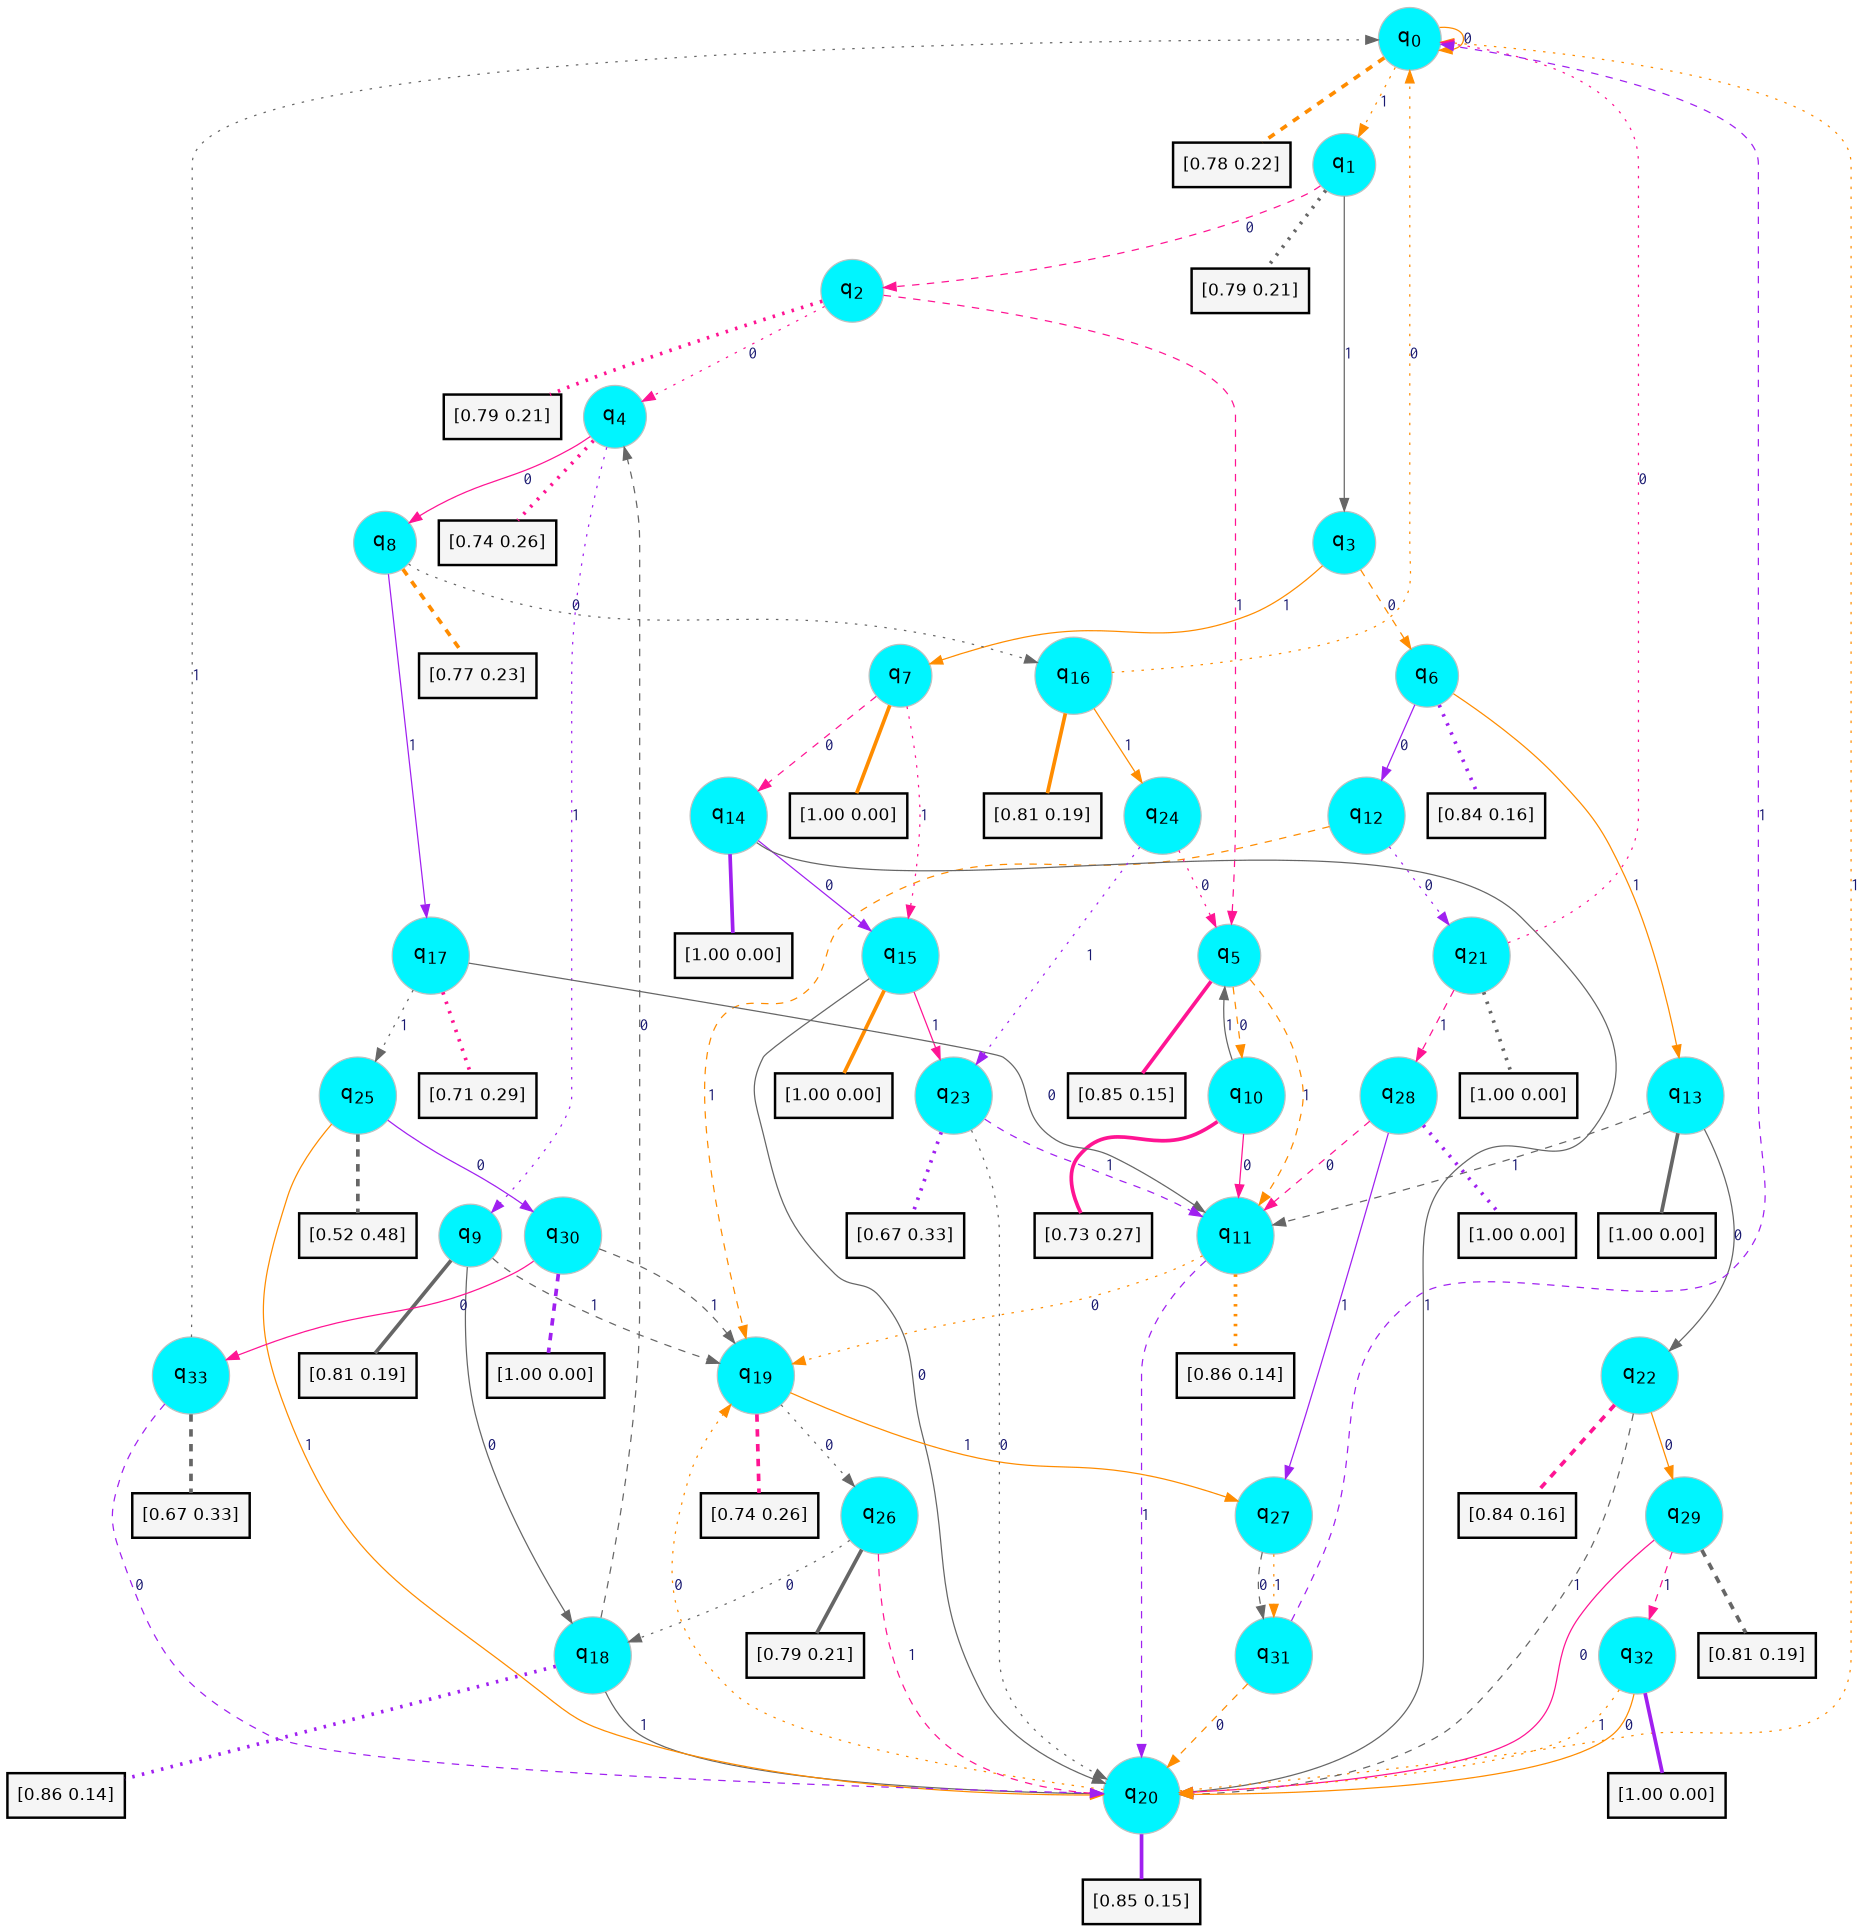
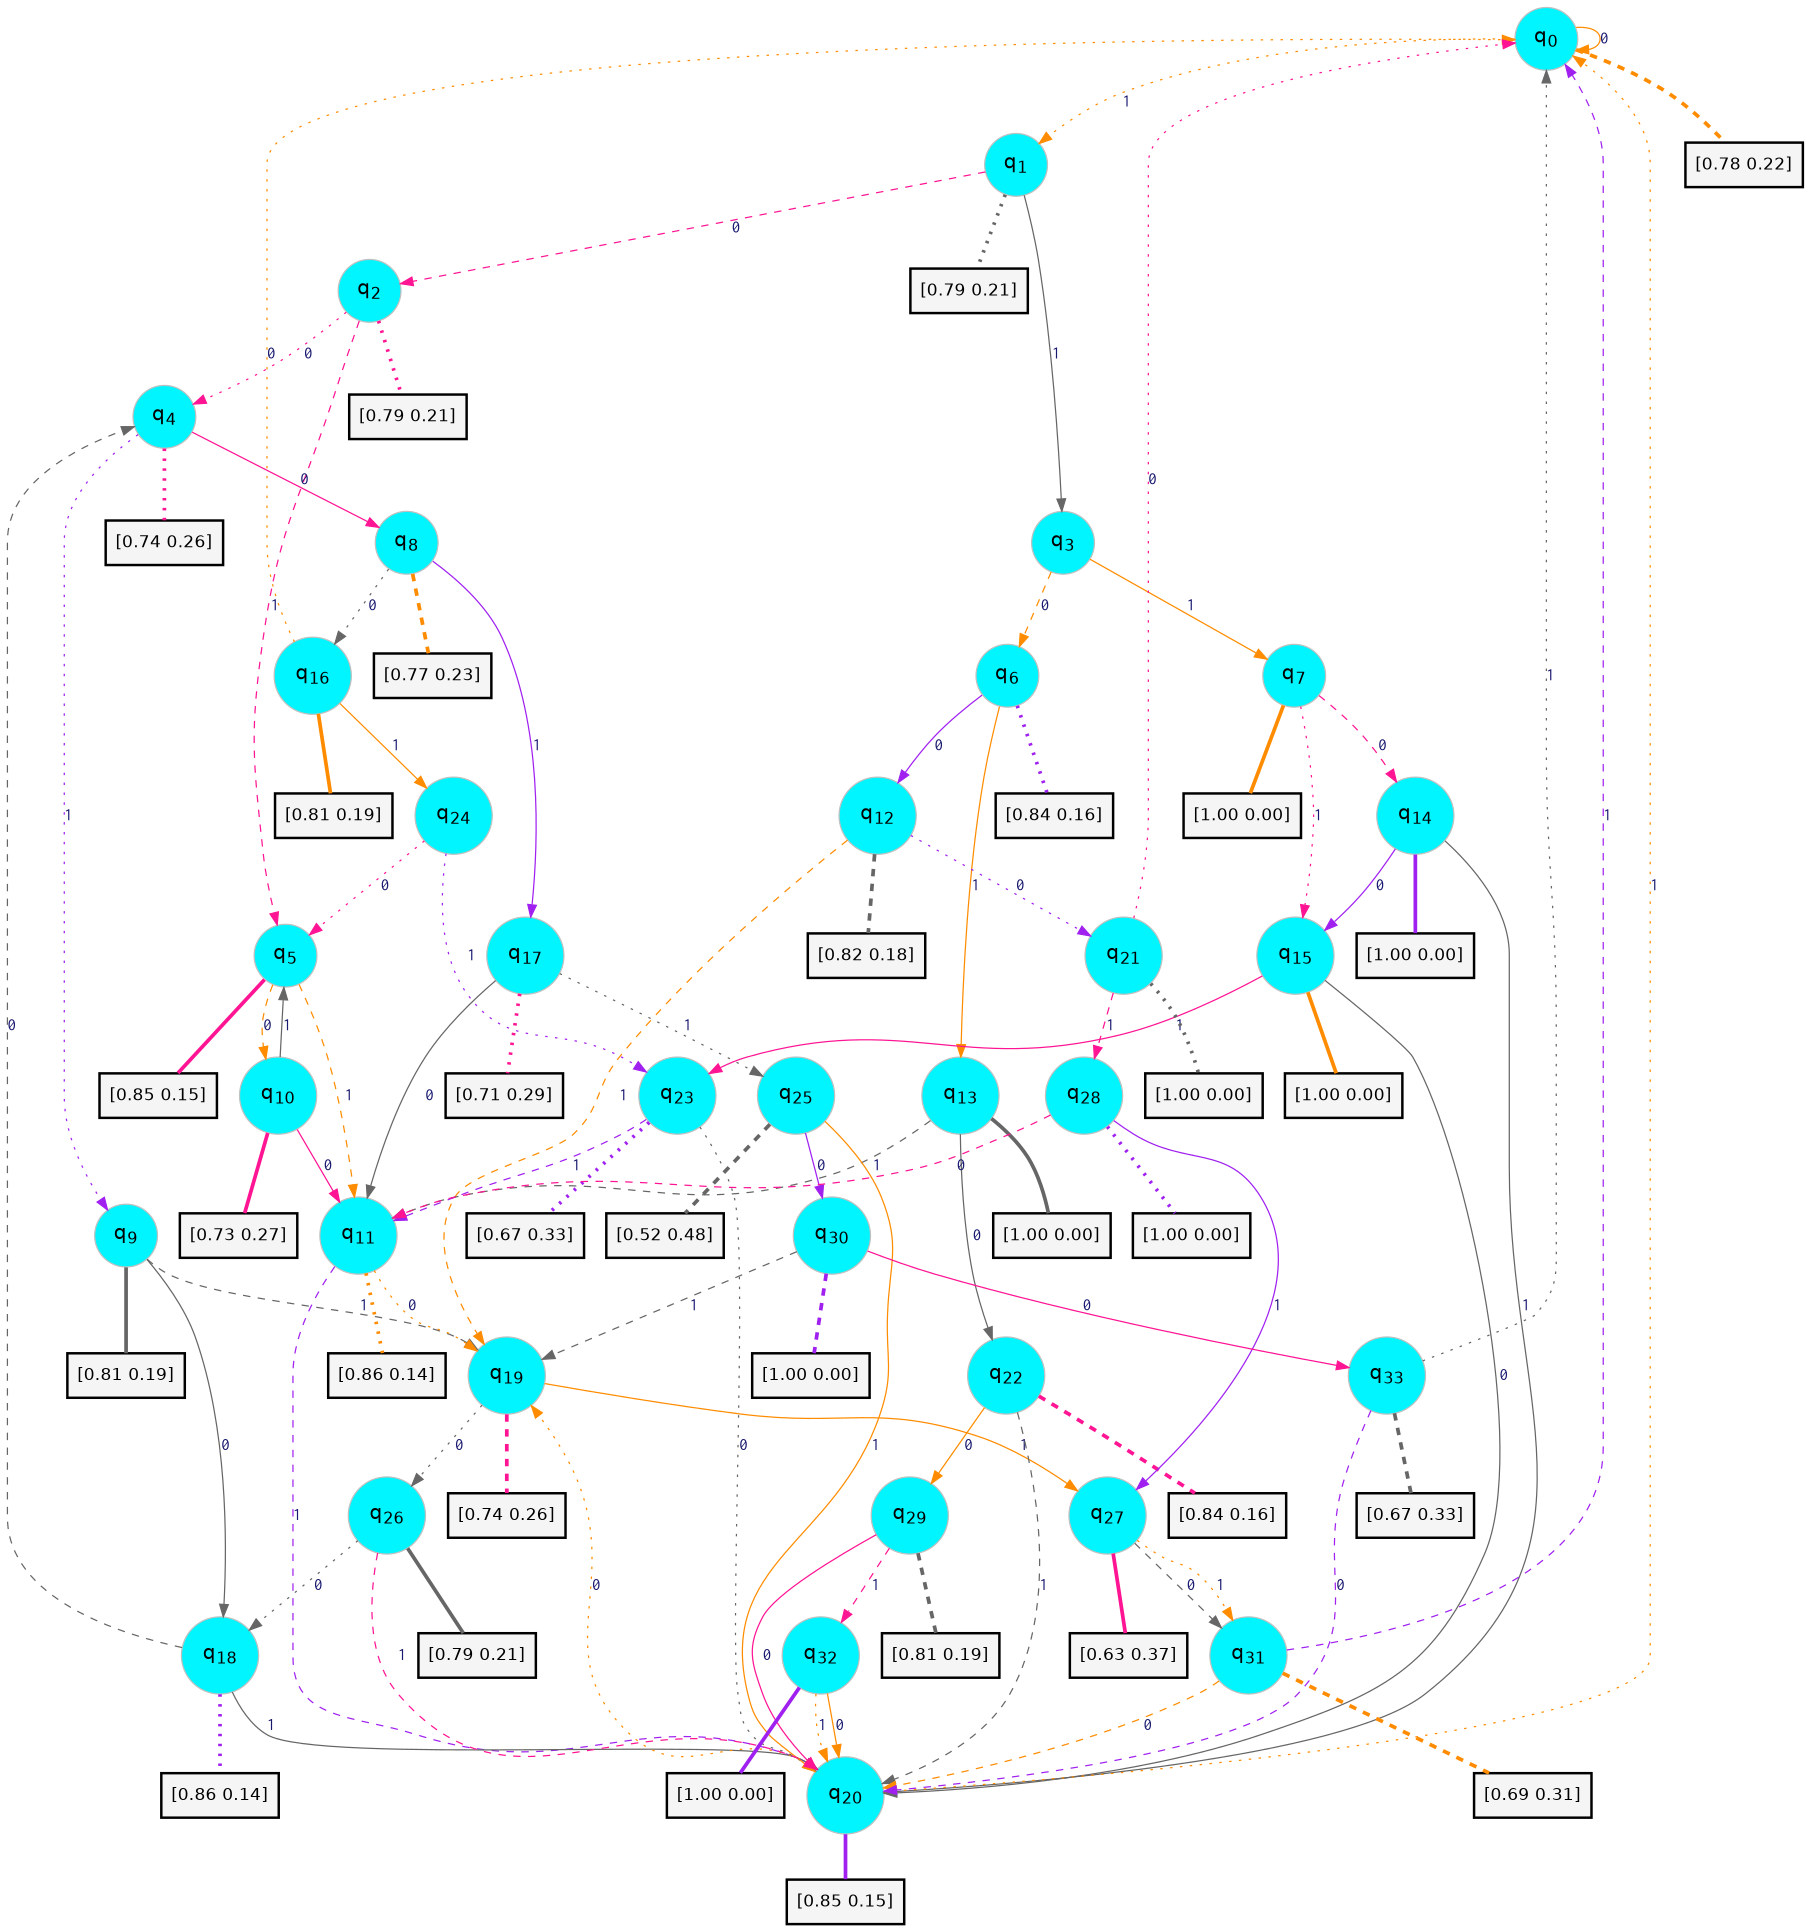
none -> (867, 956)
none -> (1129, 1655)
none -> (1533, 1795)
